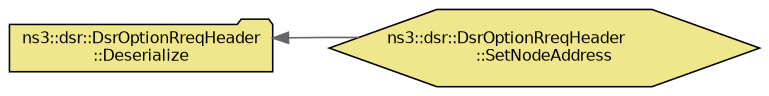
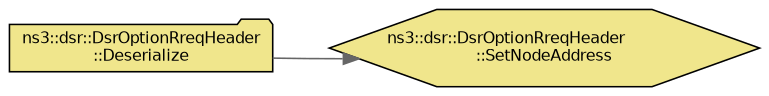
(324, 37) -> (308, 59)
